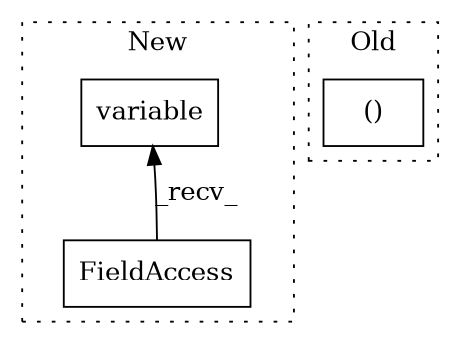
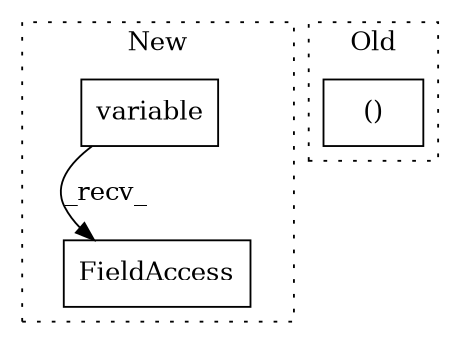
(156, 202) -> (62, 184)
